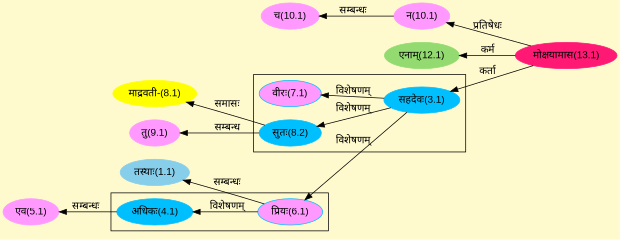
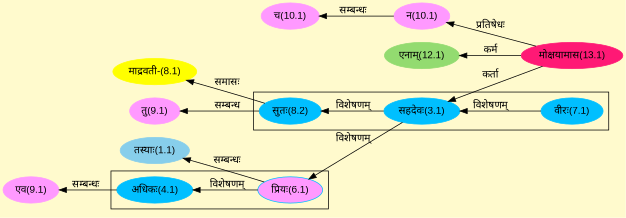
(290, 94) -> (572, 111)
(356, 97) -> (504, 111)
(31, 212) -> (31, 190)
